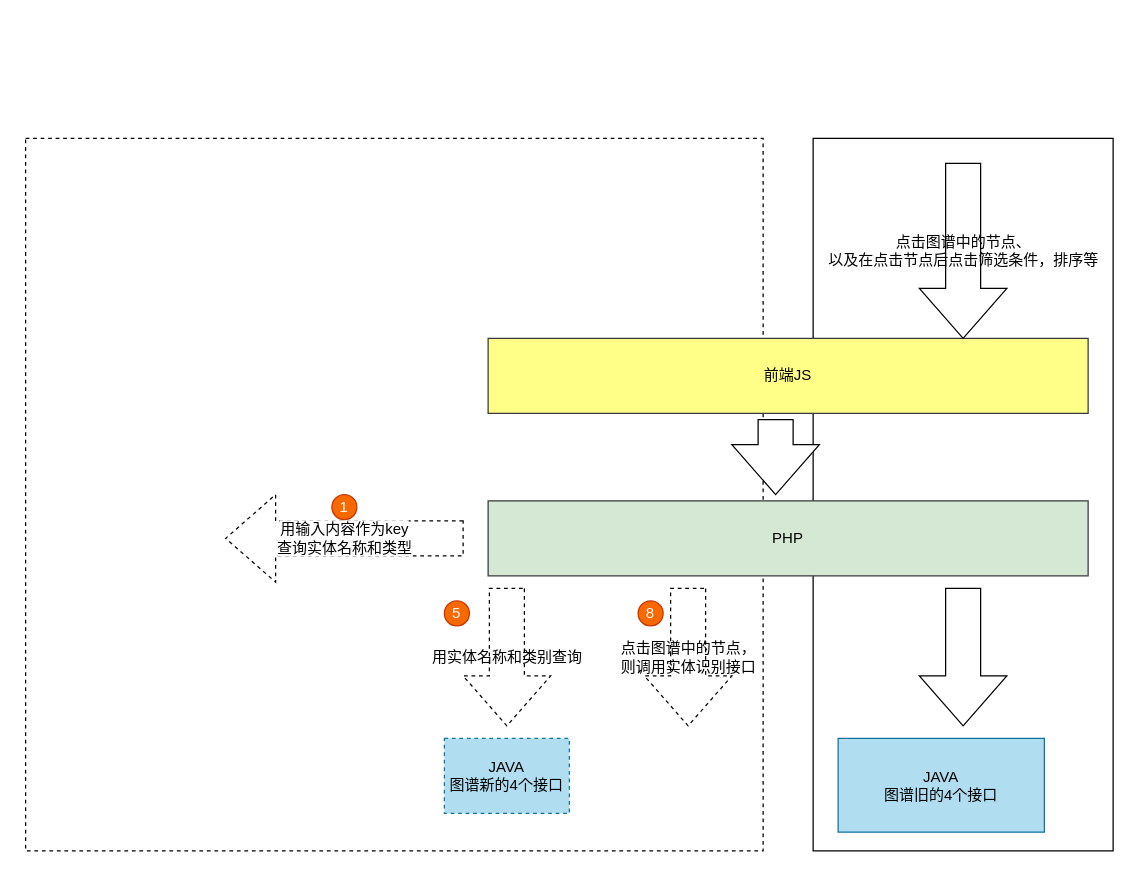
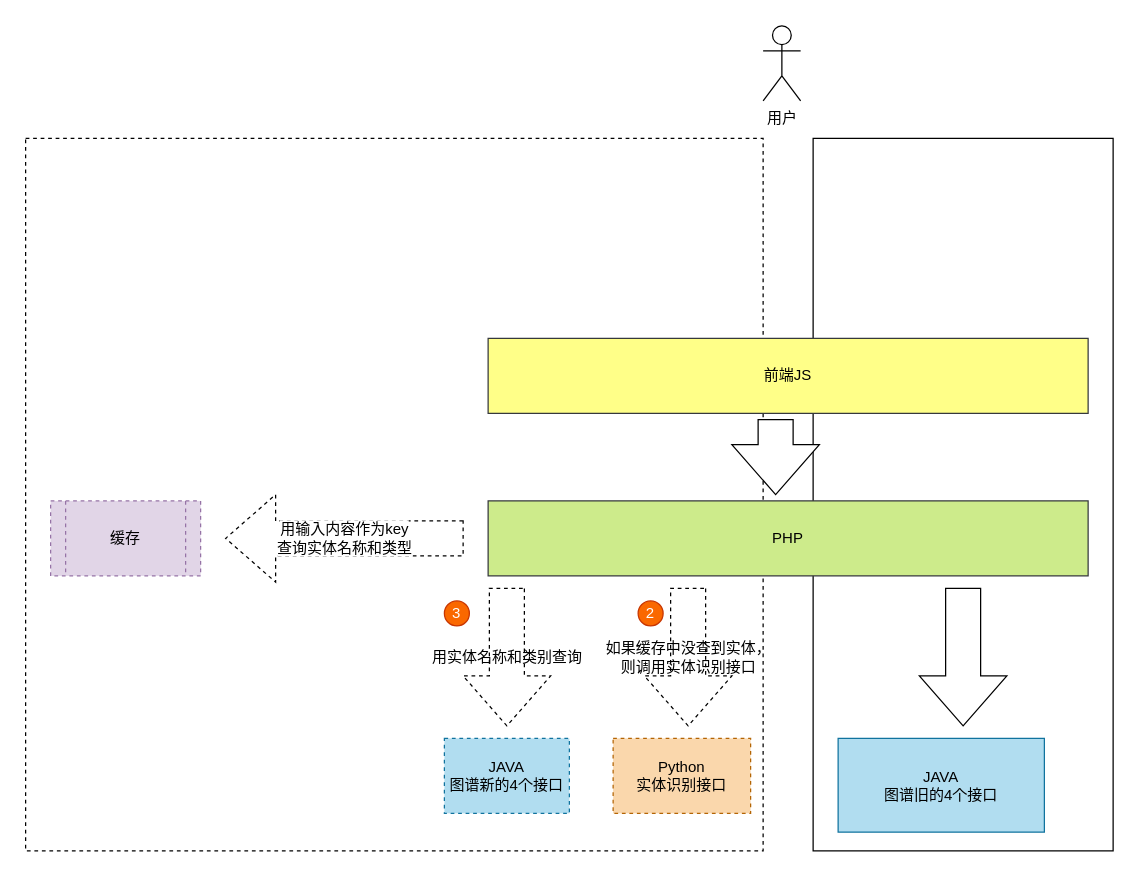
none -> (782, 63)
(963, 251) -> none
(344, 507) -> none
none -> (126, 538)
(788, 538) -> (788, 538)
(457, 613) -> (457, 613)
(651, 613) -> (651, 613)
(689, 657) -> (689, 657)
none -> (682, 776)
